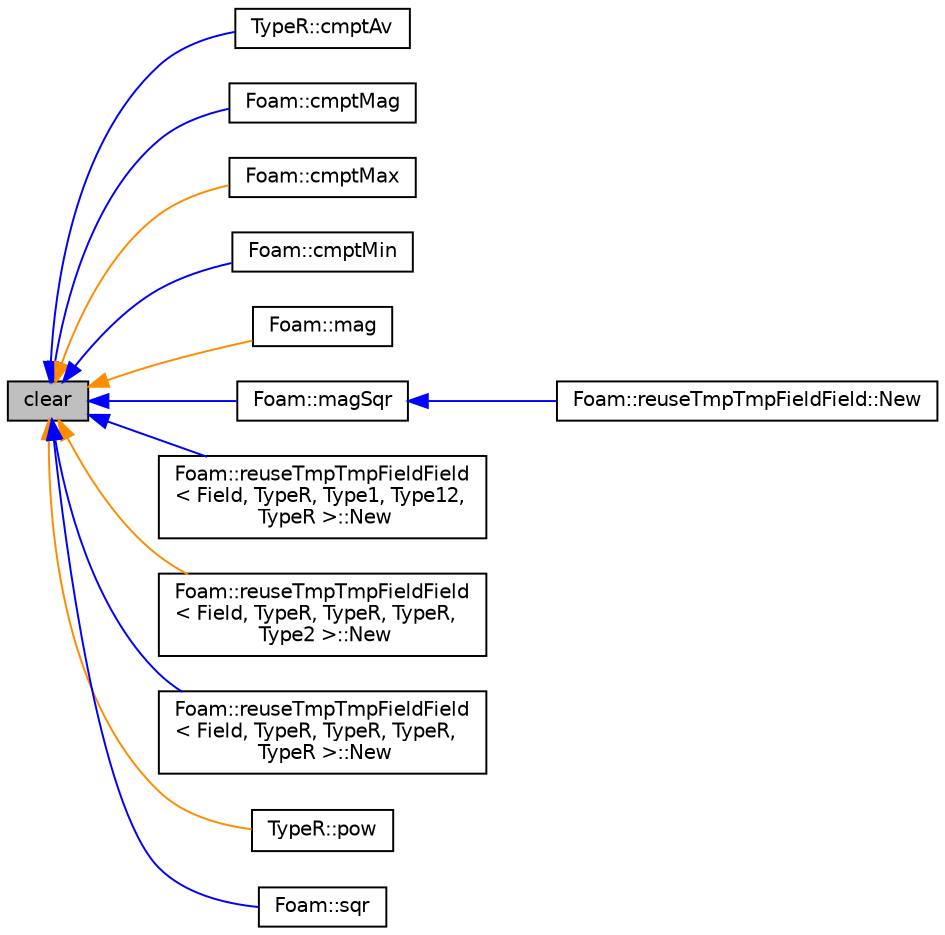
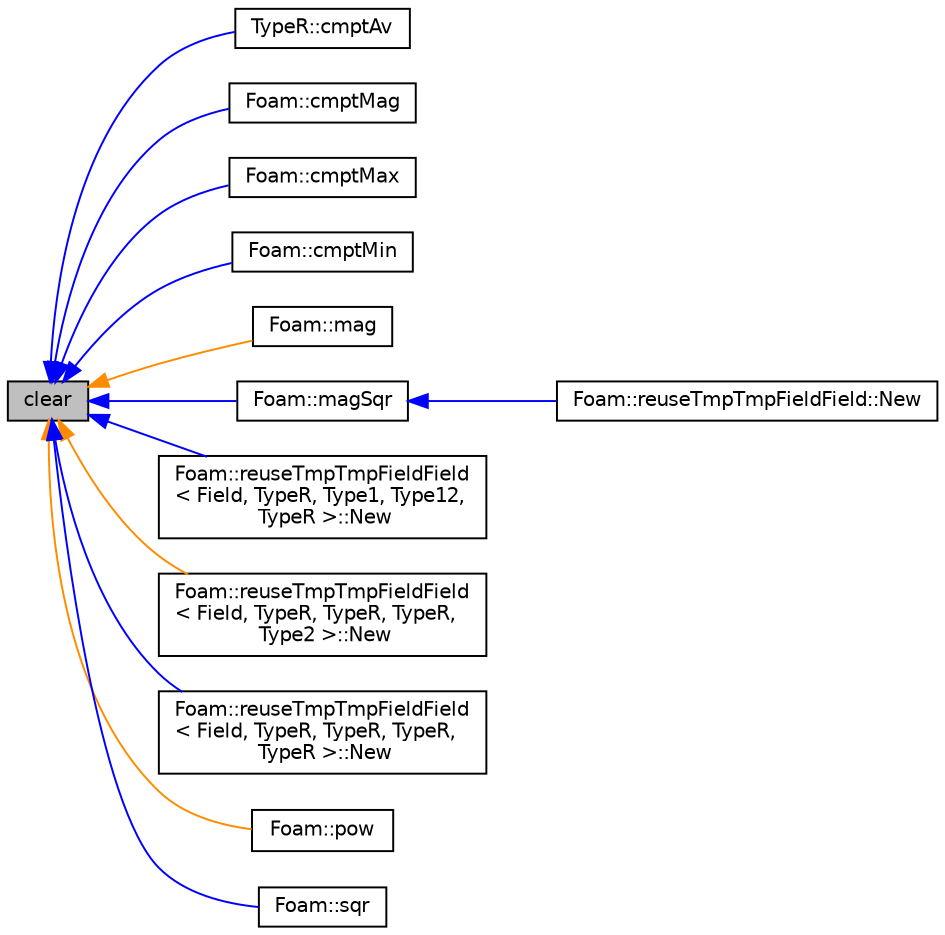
(122, 251) -> (122, 251)
(323, 831) -> (323, 831)
